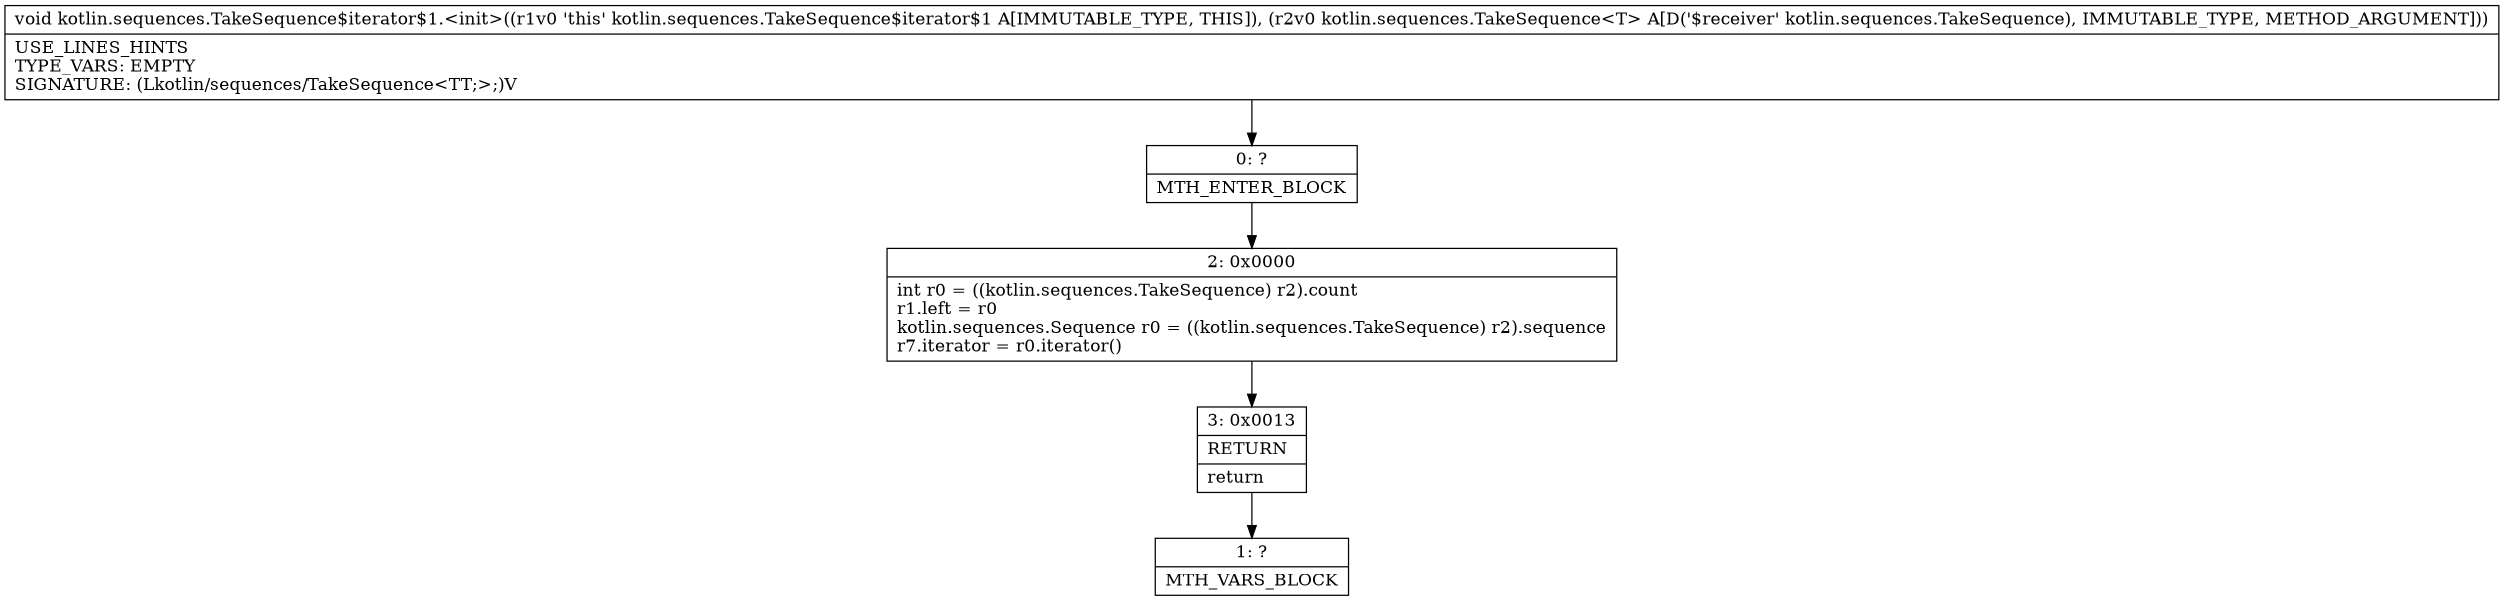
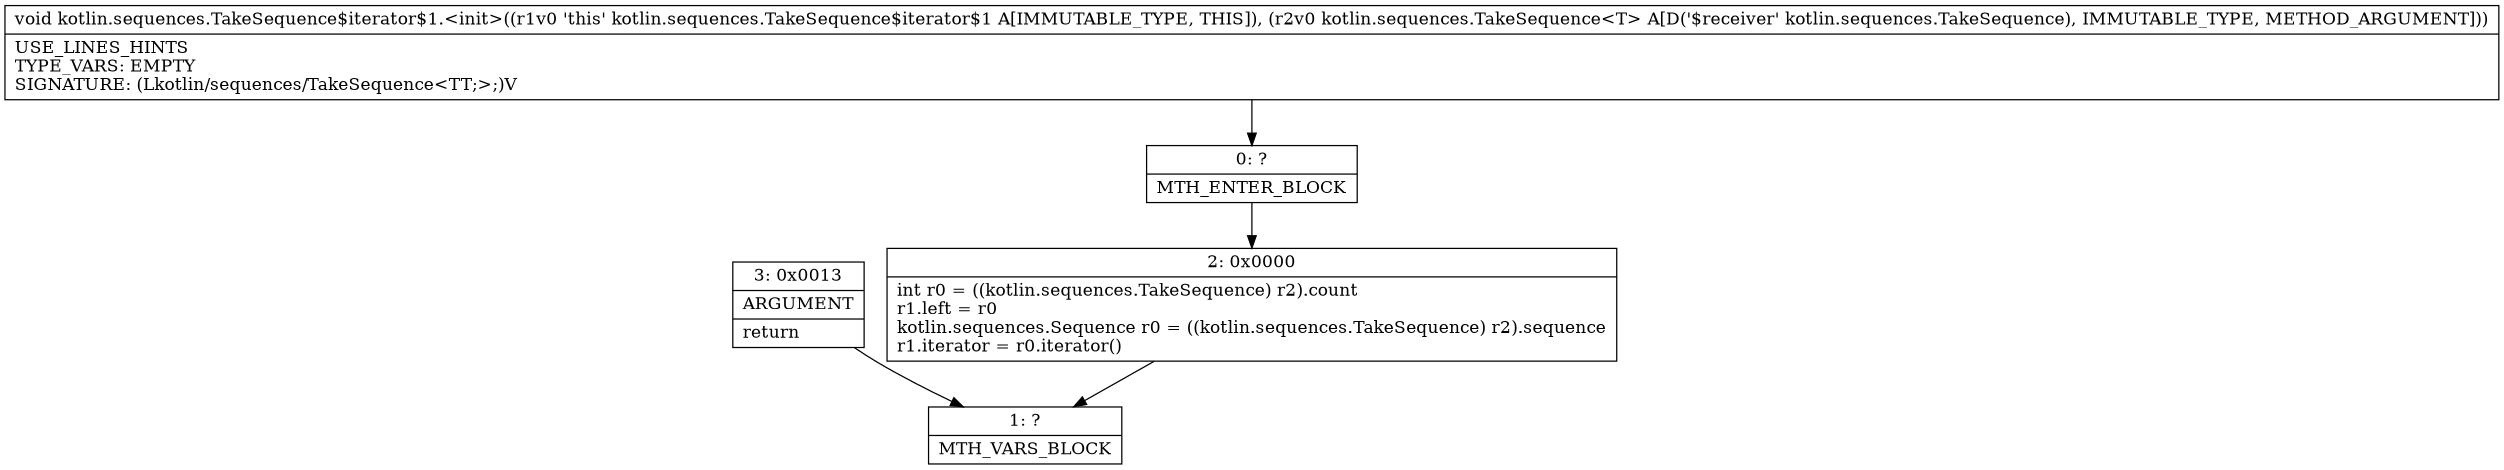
(1010, 346) -> (1010, 346)
(1252, 378) -> (1119, 381)
(1248, 449) -> (798, 304)
